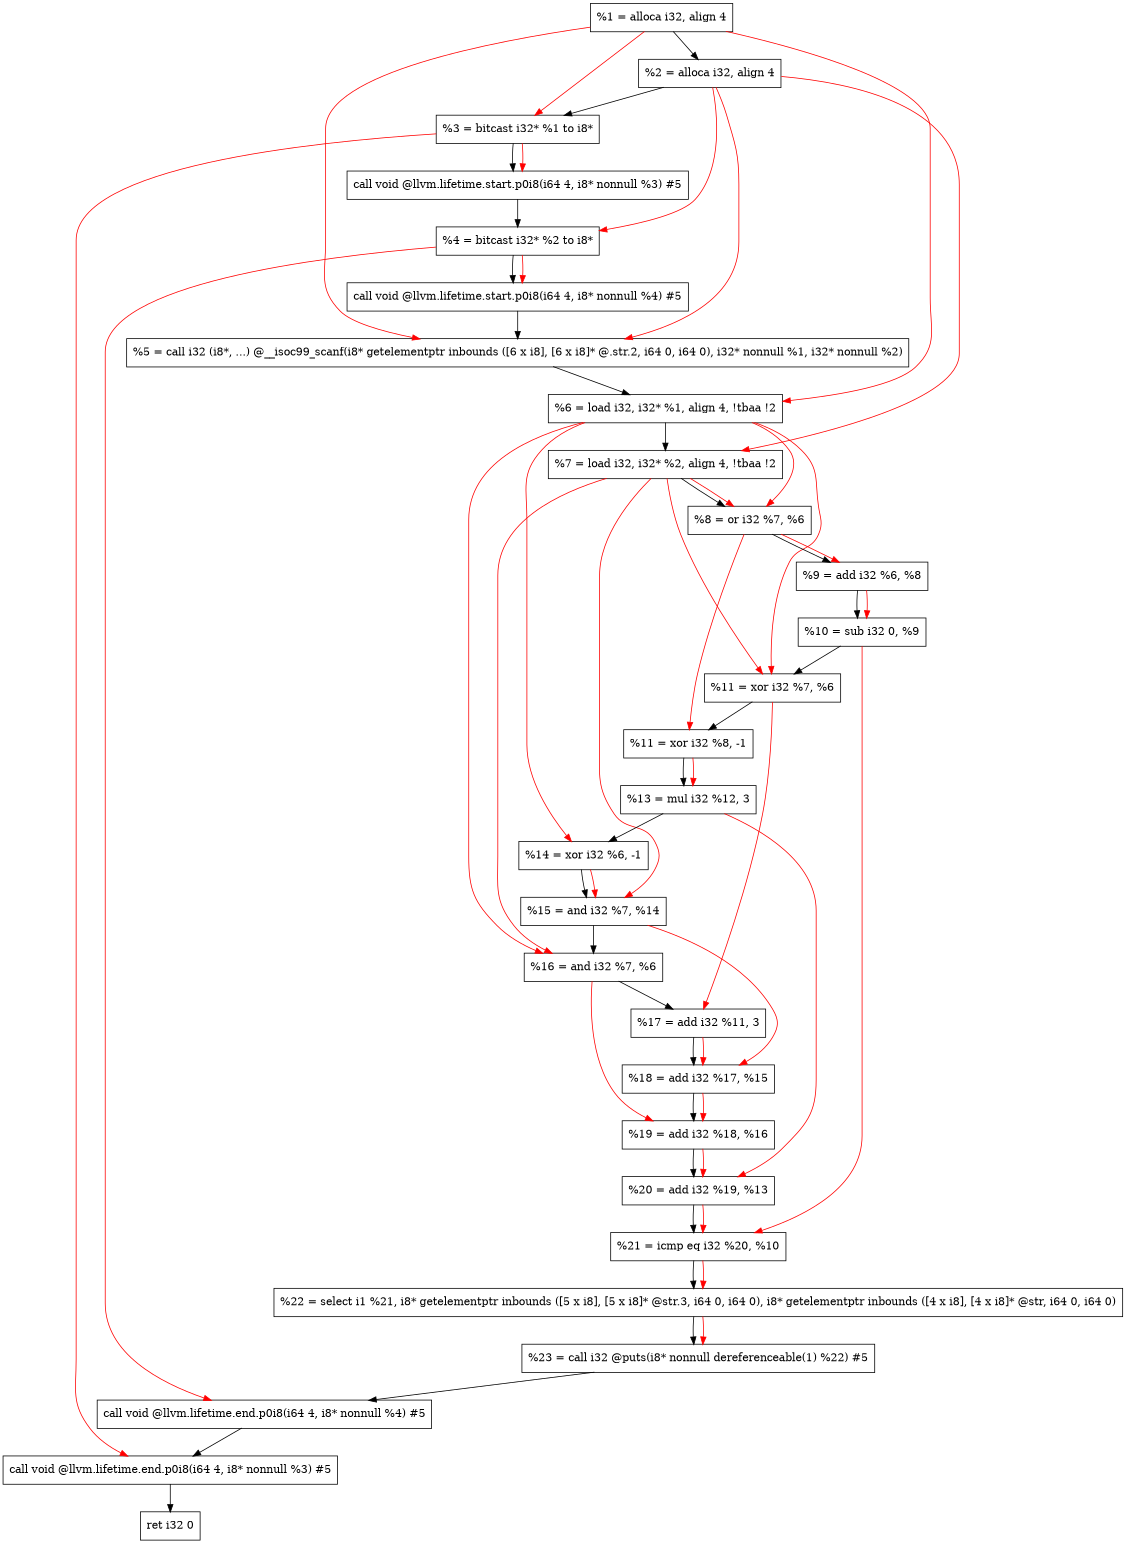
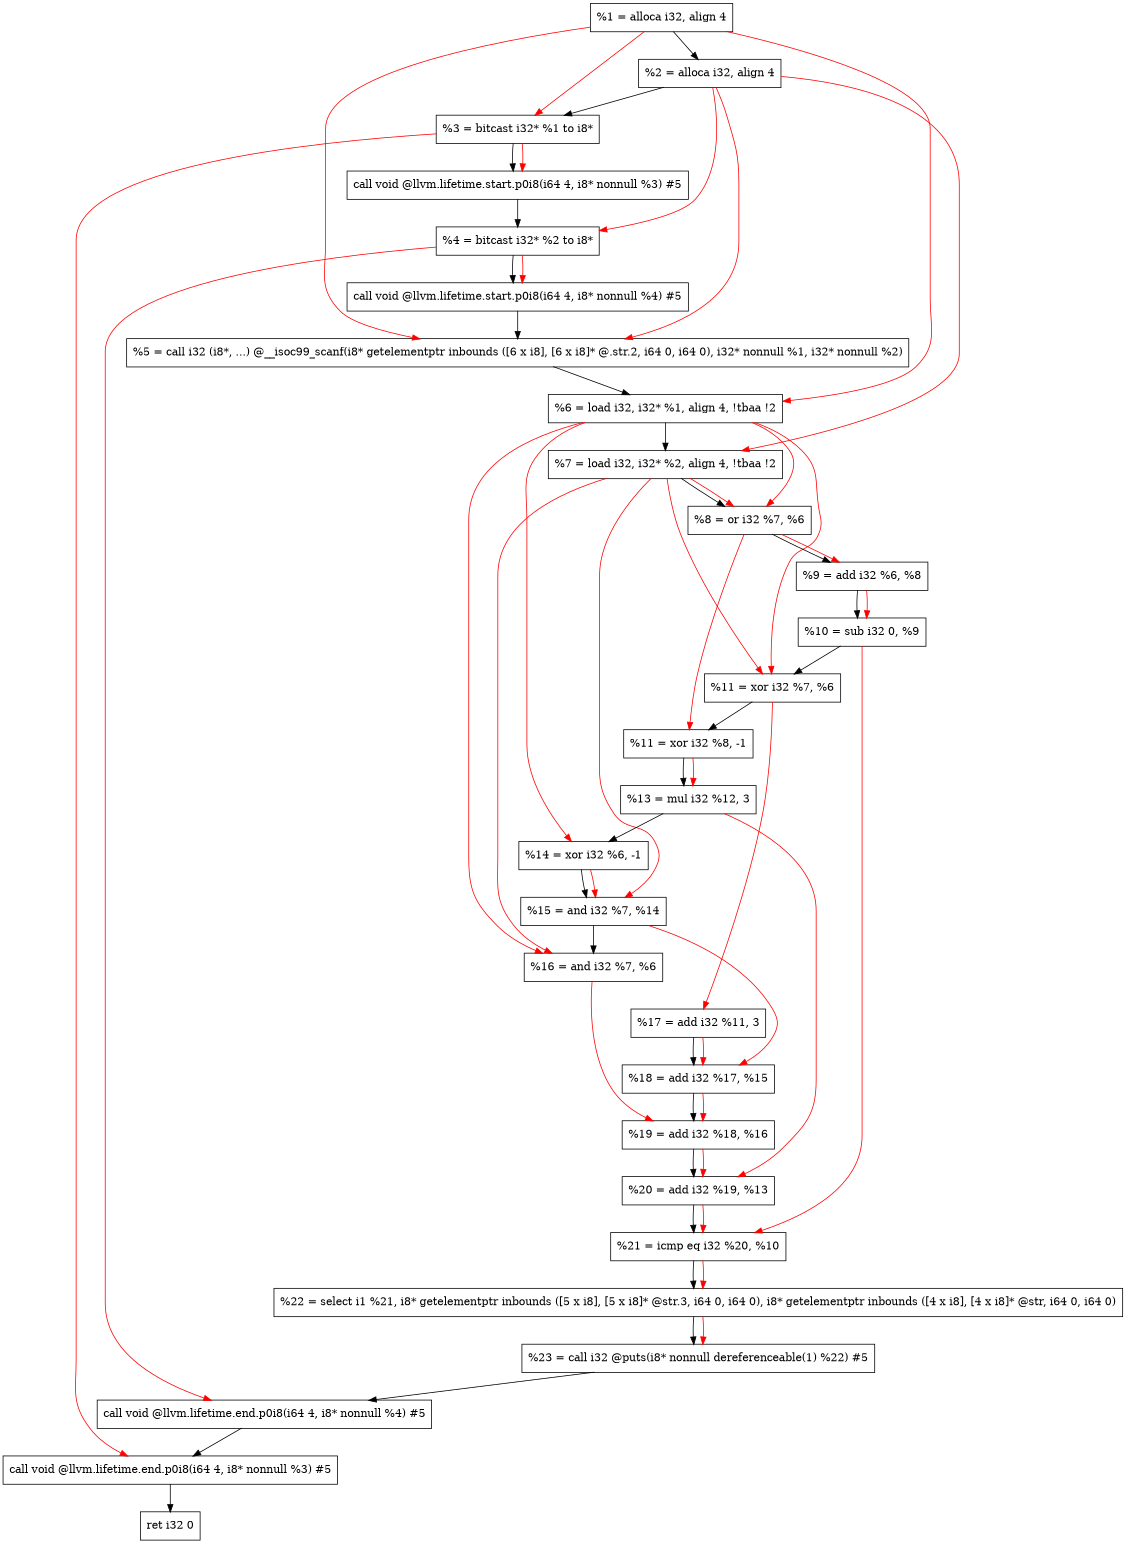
(642, 993) -> none
